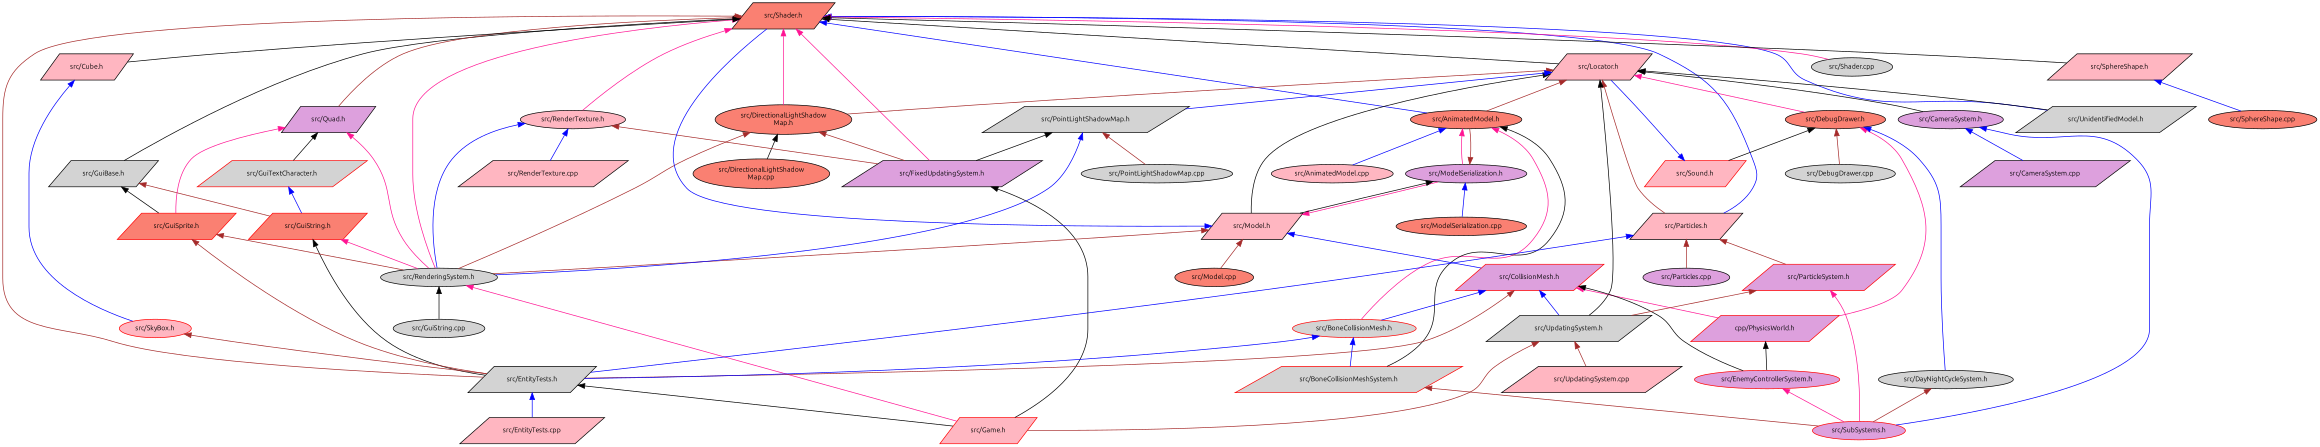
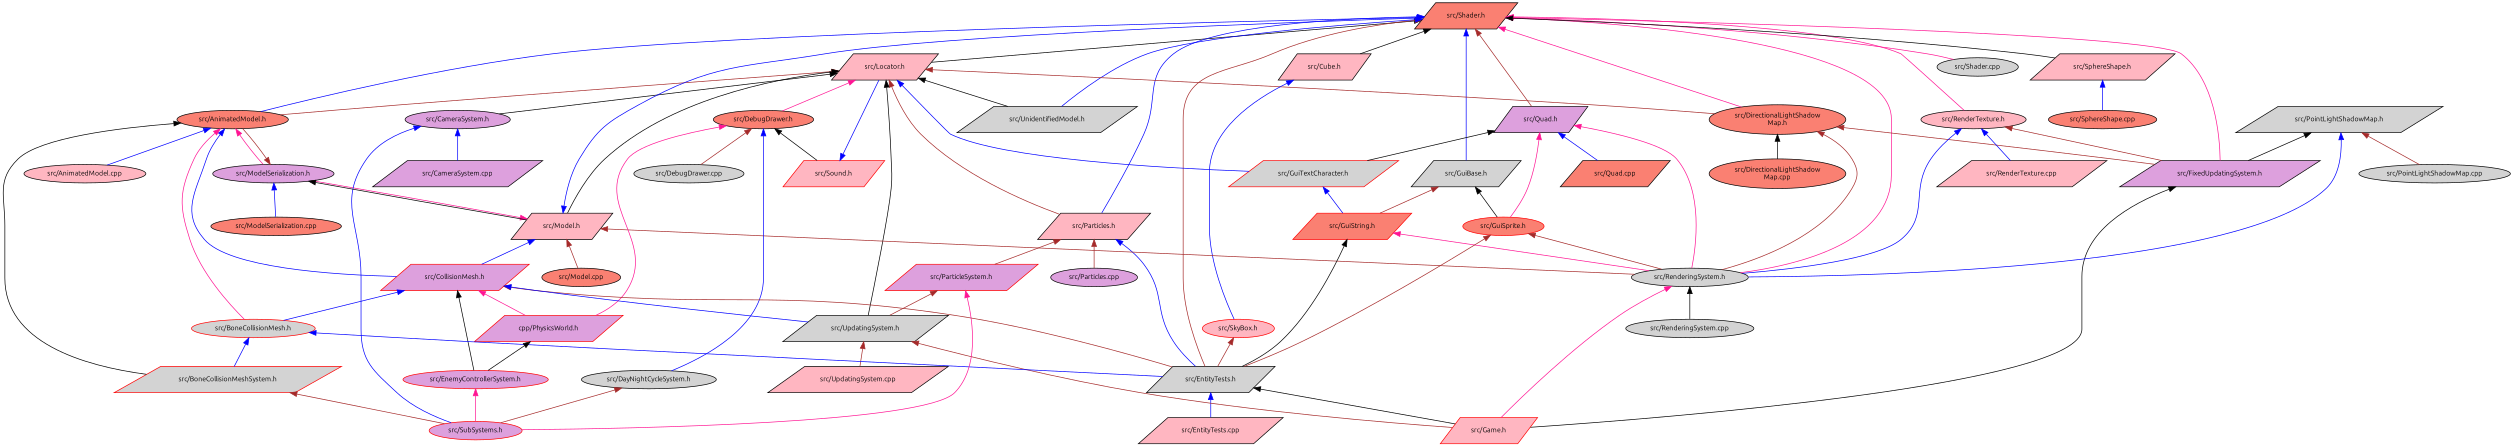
(417, 44) -> (1466, 101)
(1365, 91) -> (1064, 158)
none -> (1615, 174)
(177, 226) -> (1503, 226)
none -> (242, 259)
(439, 328) -> (1690, 328)
